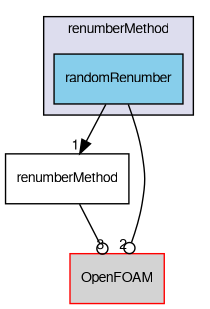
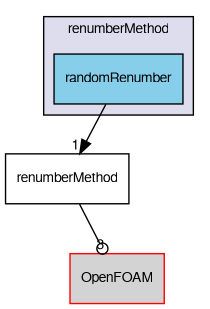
(145, 173) -> none
